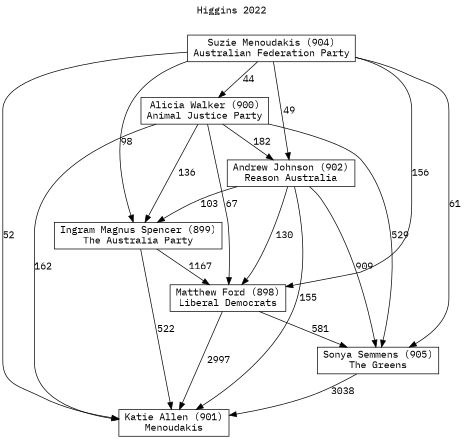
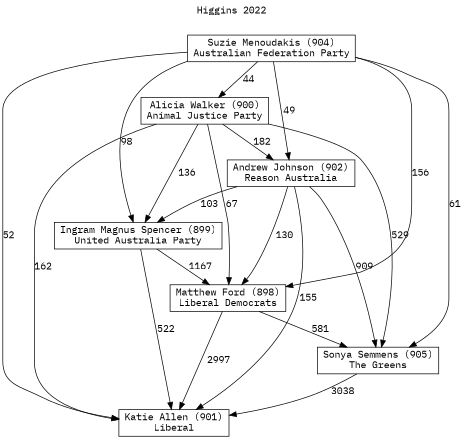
(138, 236) -> (138, 236)
(174, 423) -> (174, 423)
